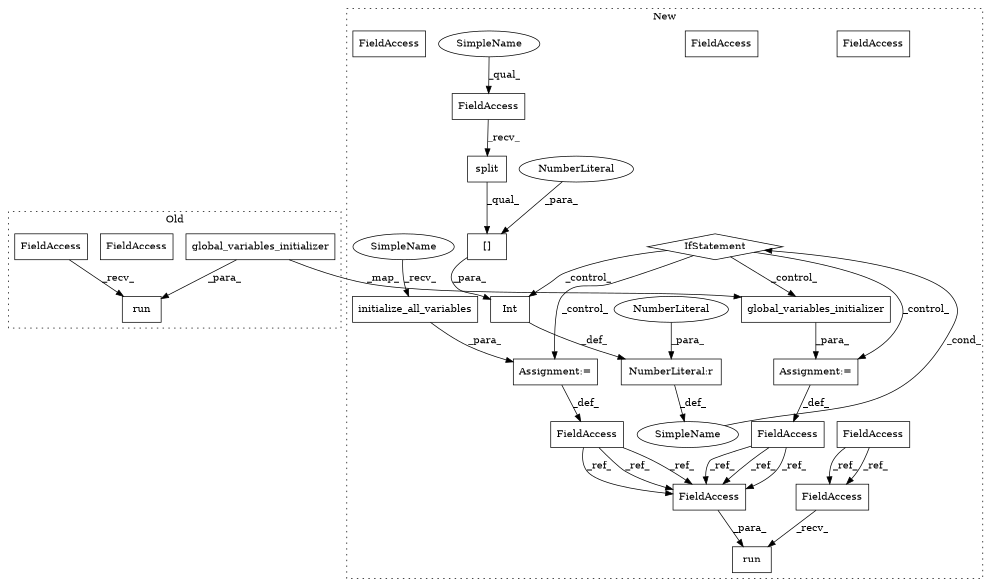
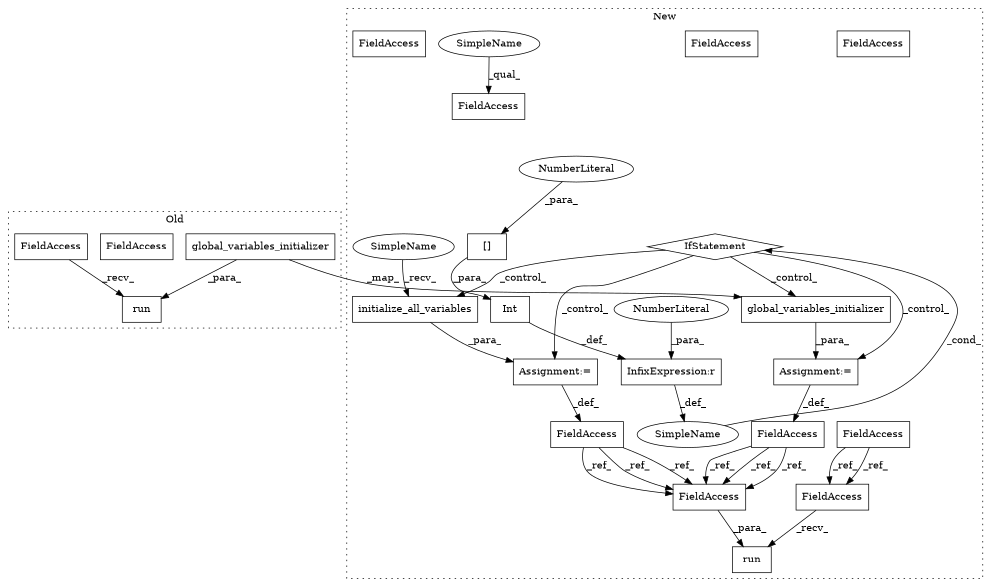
(487, 169) -> none
(598, 262) -> (561, 260)
(671, 372) -> (671, 372)
